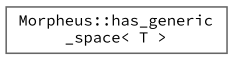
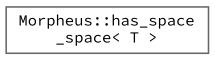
(117, 30) -> (107, 30)
